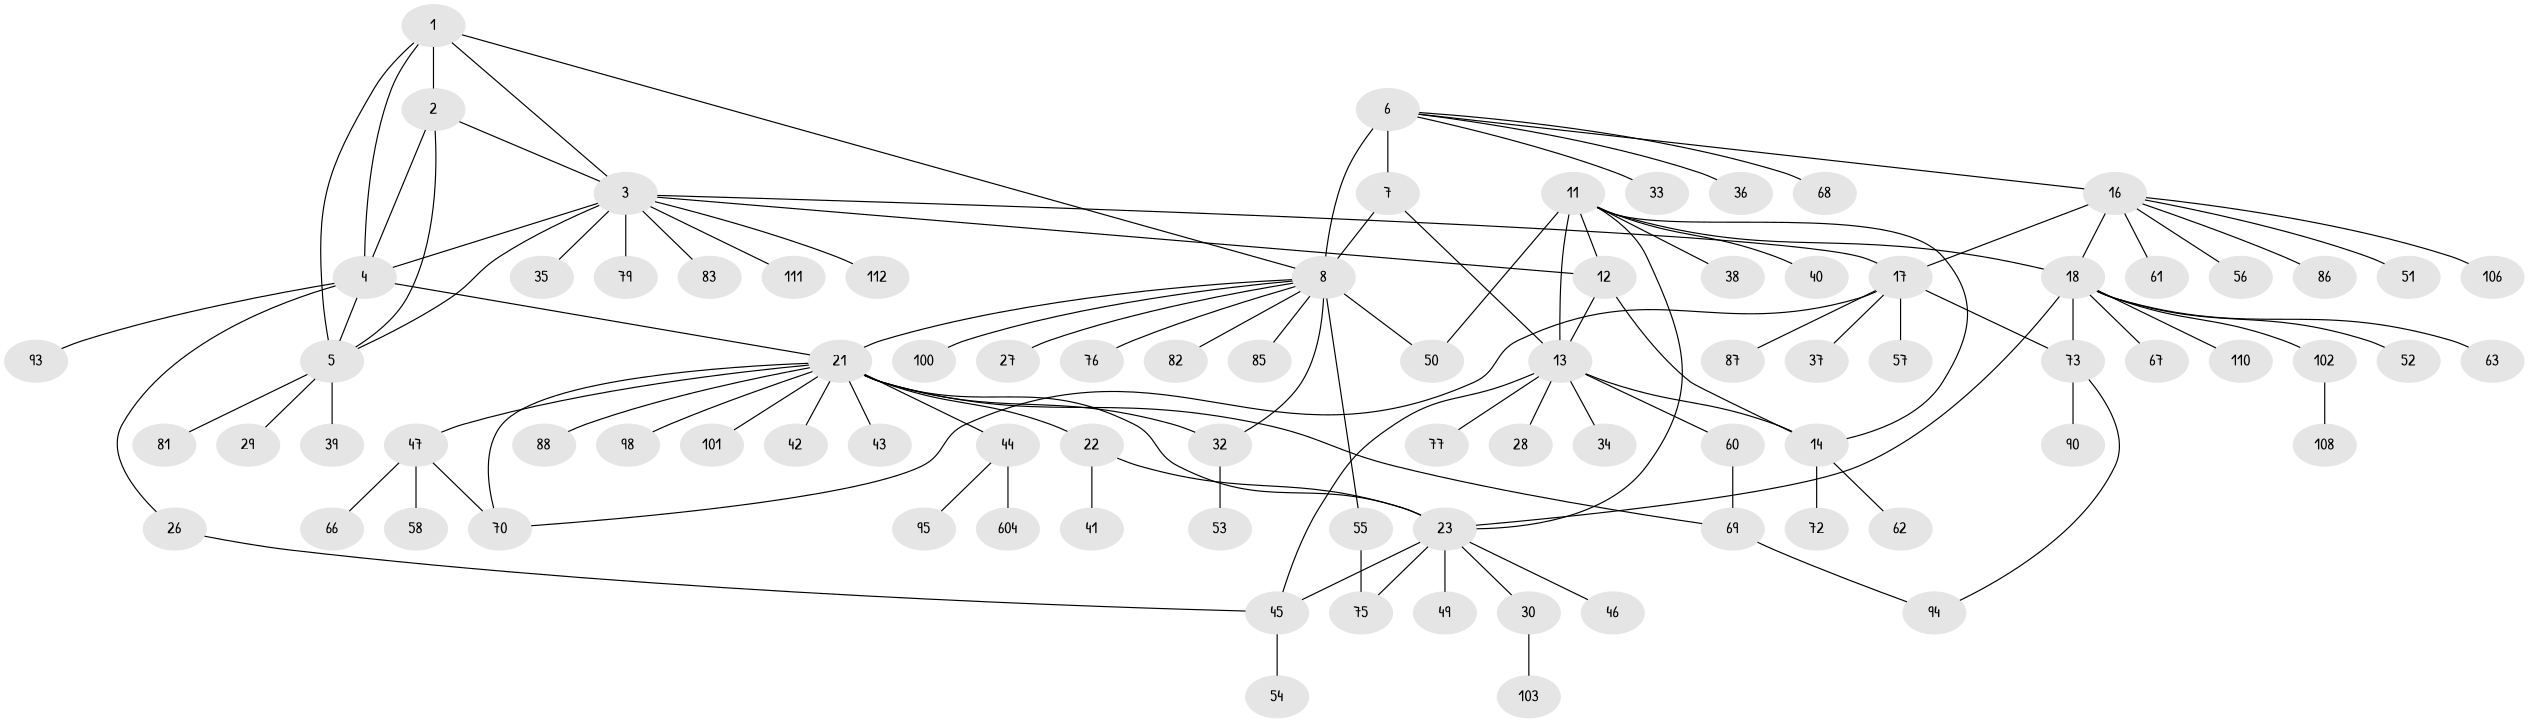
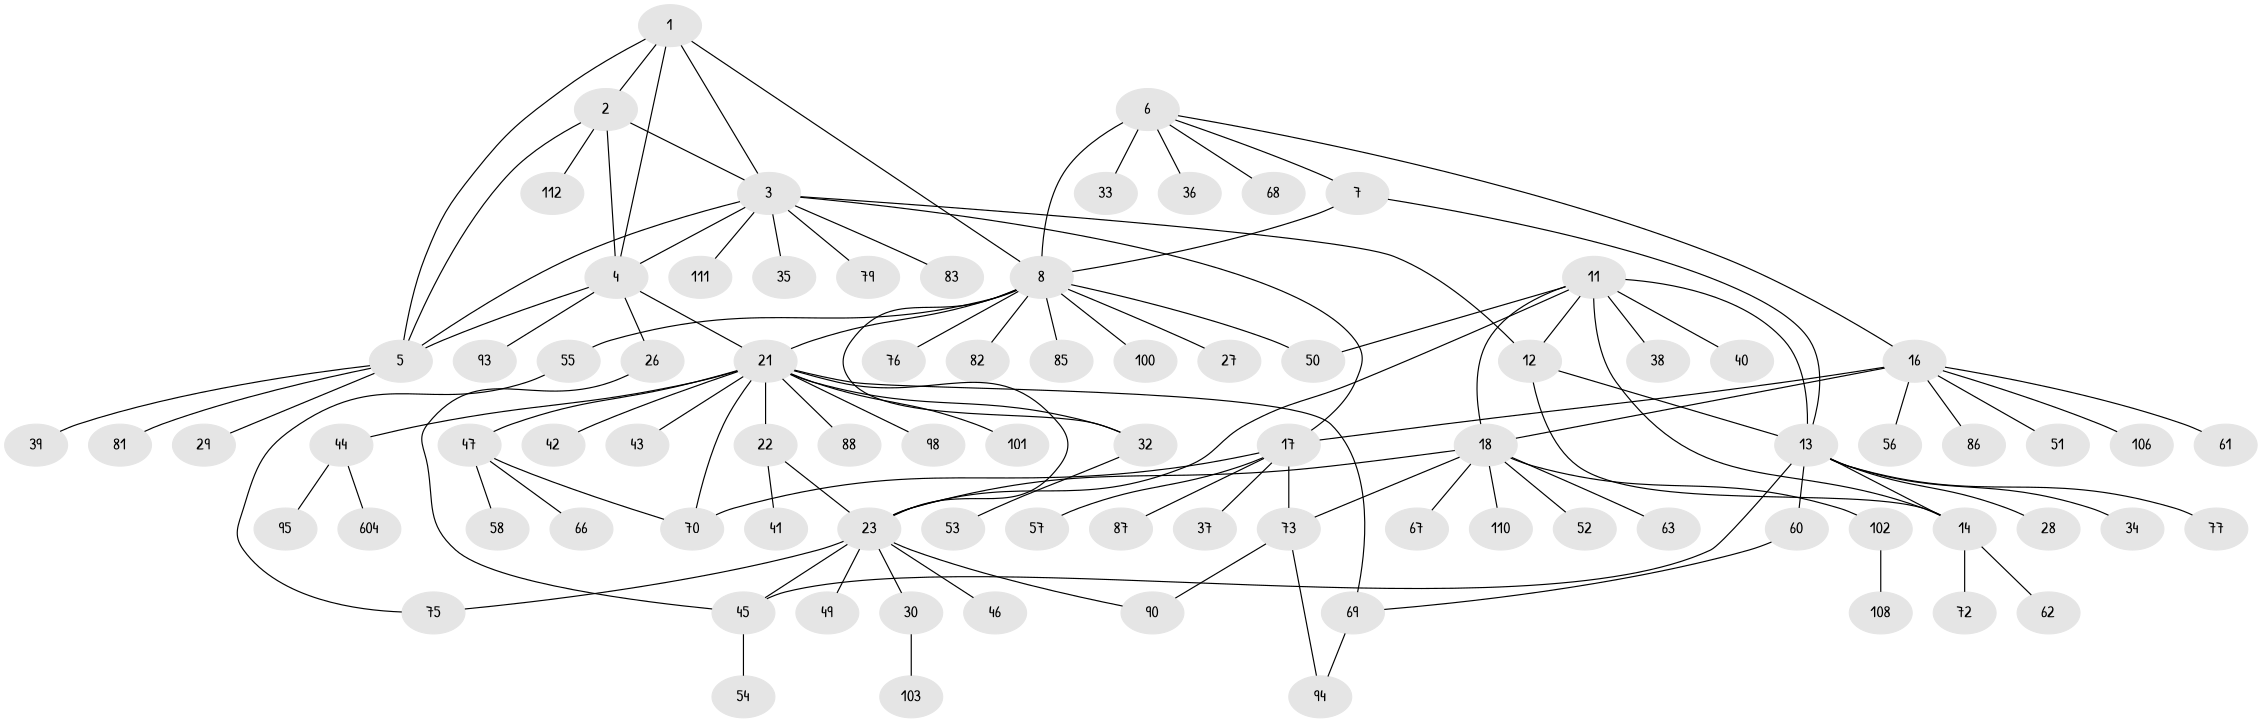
(755, 229) -> (579, 152)
none -> (1030, 585)
